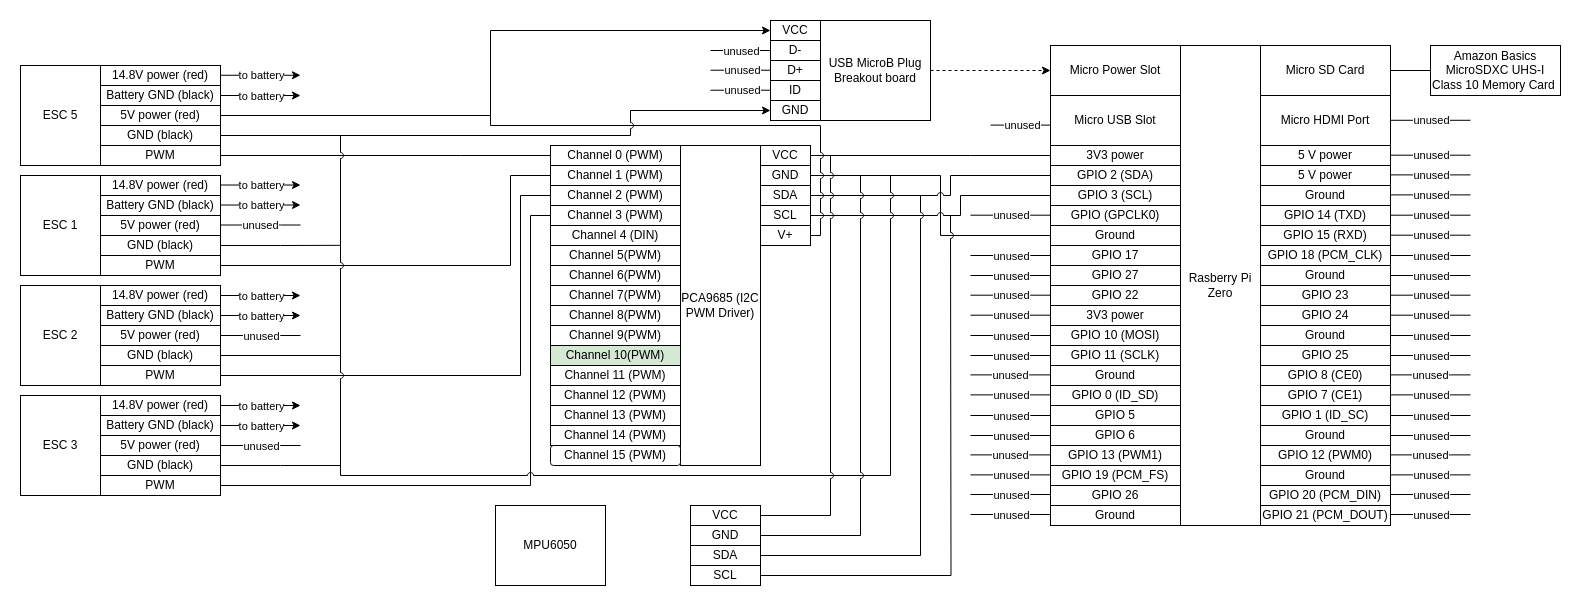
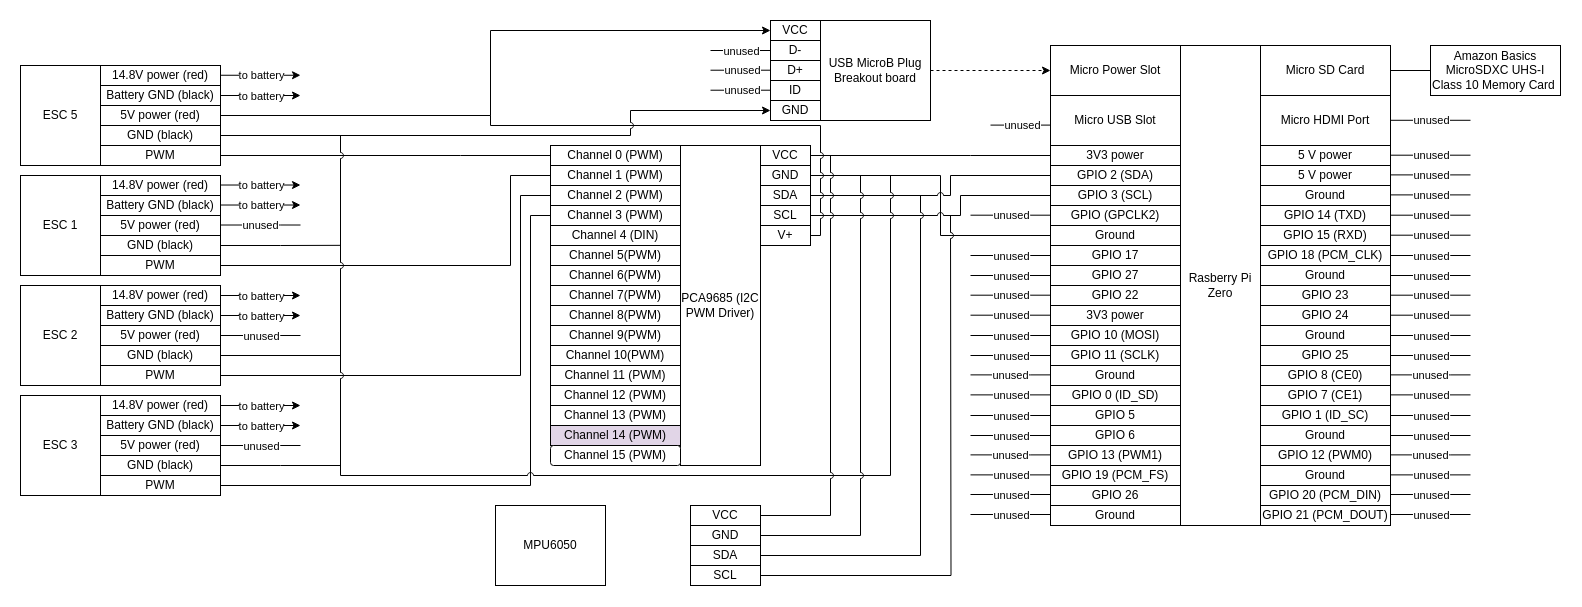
(1116, 216) -> (1116, 216)
(616, 356) -> (616, 356)
(616, 436) -> (616, 436)
